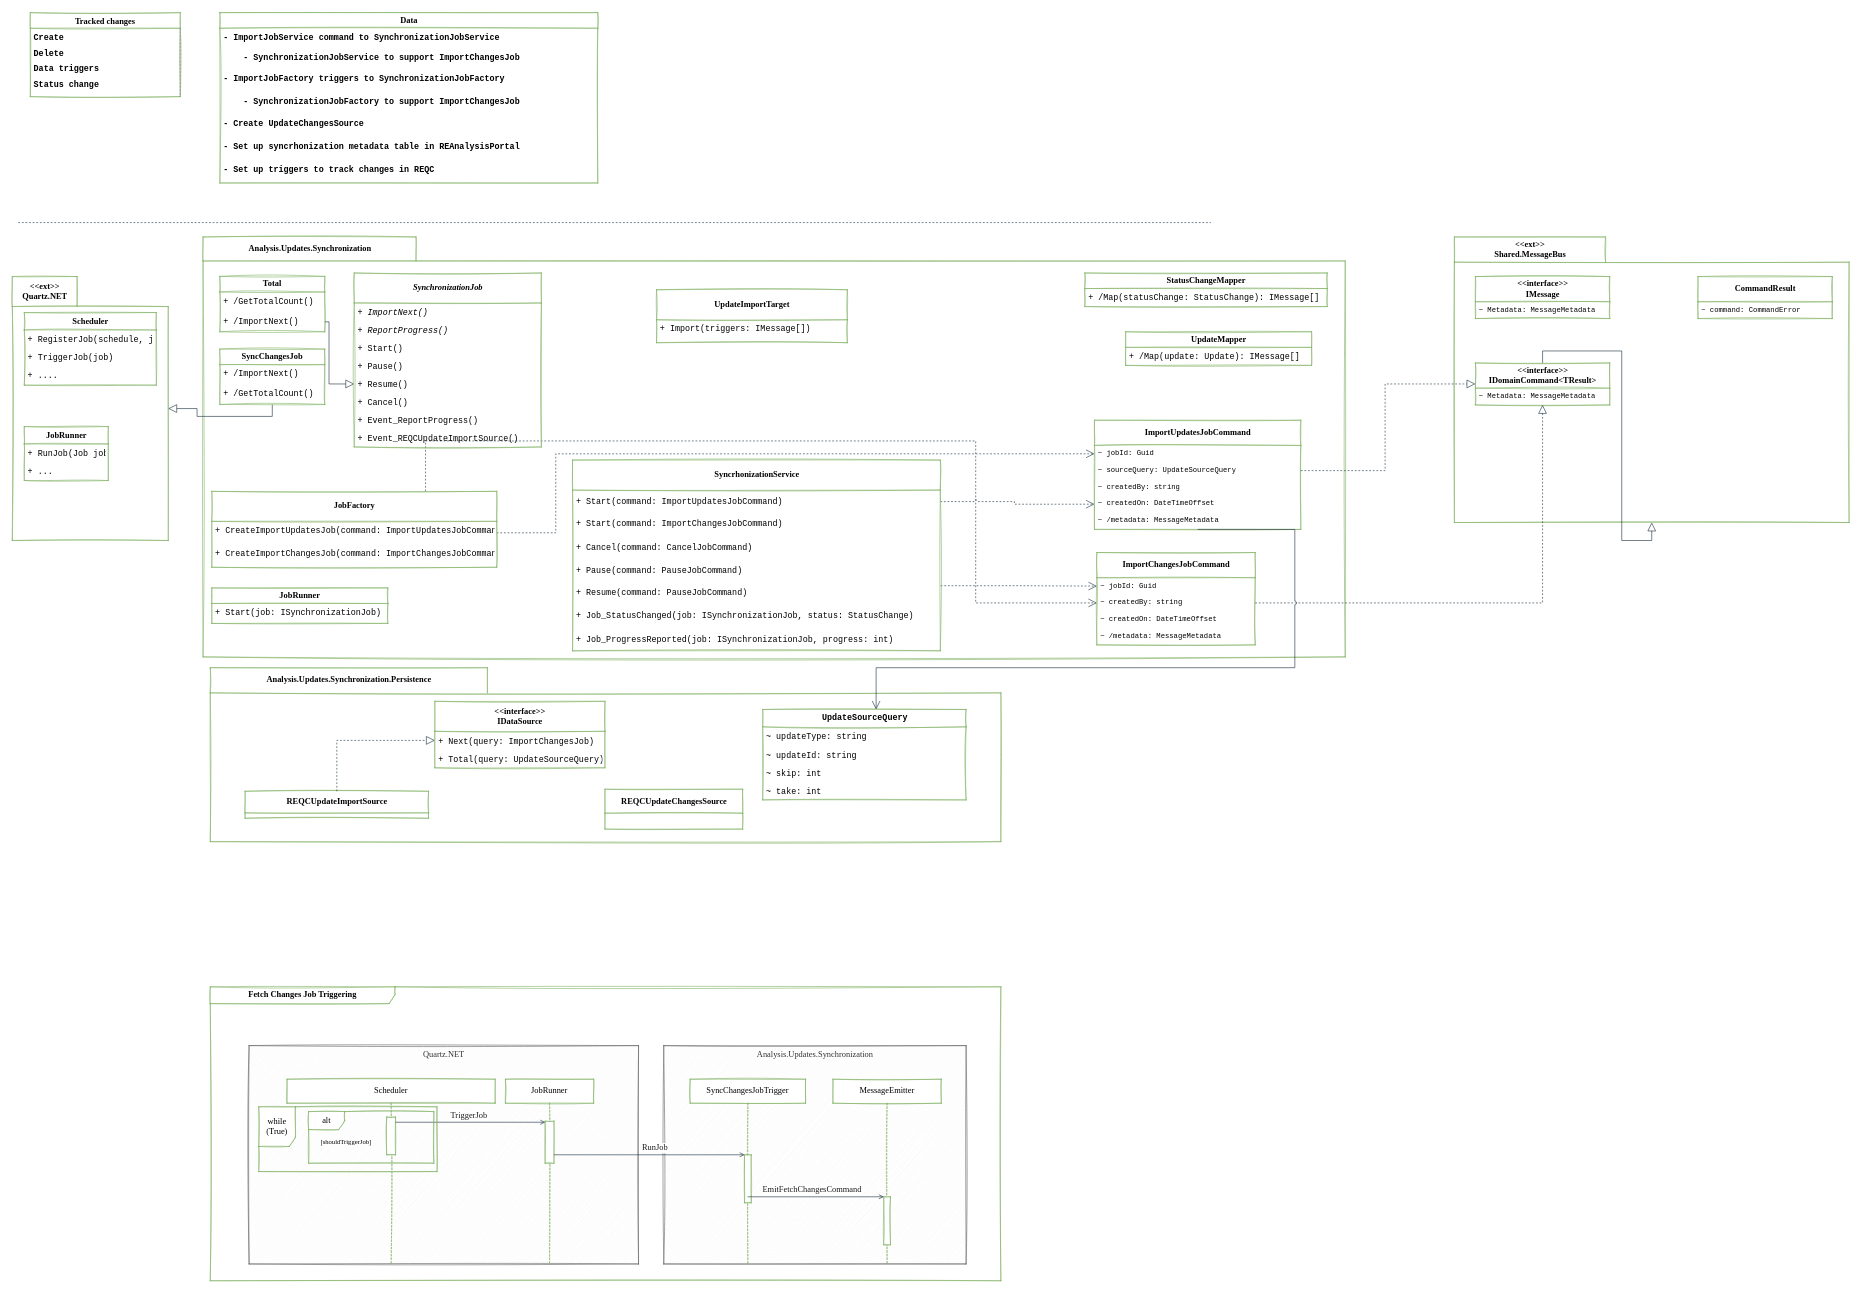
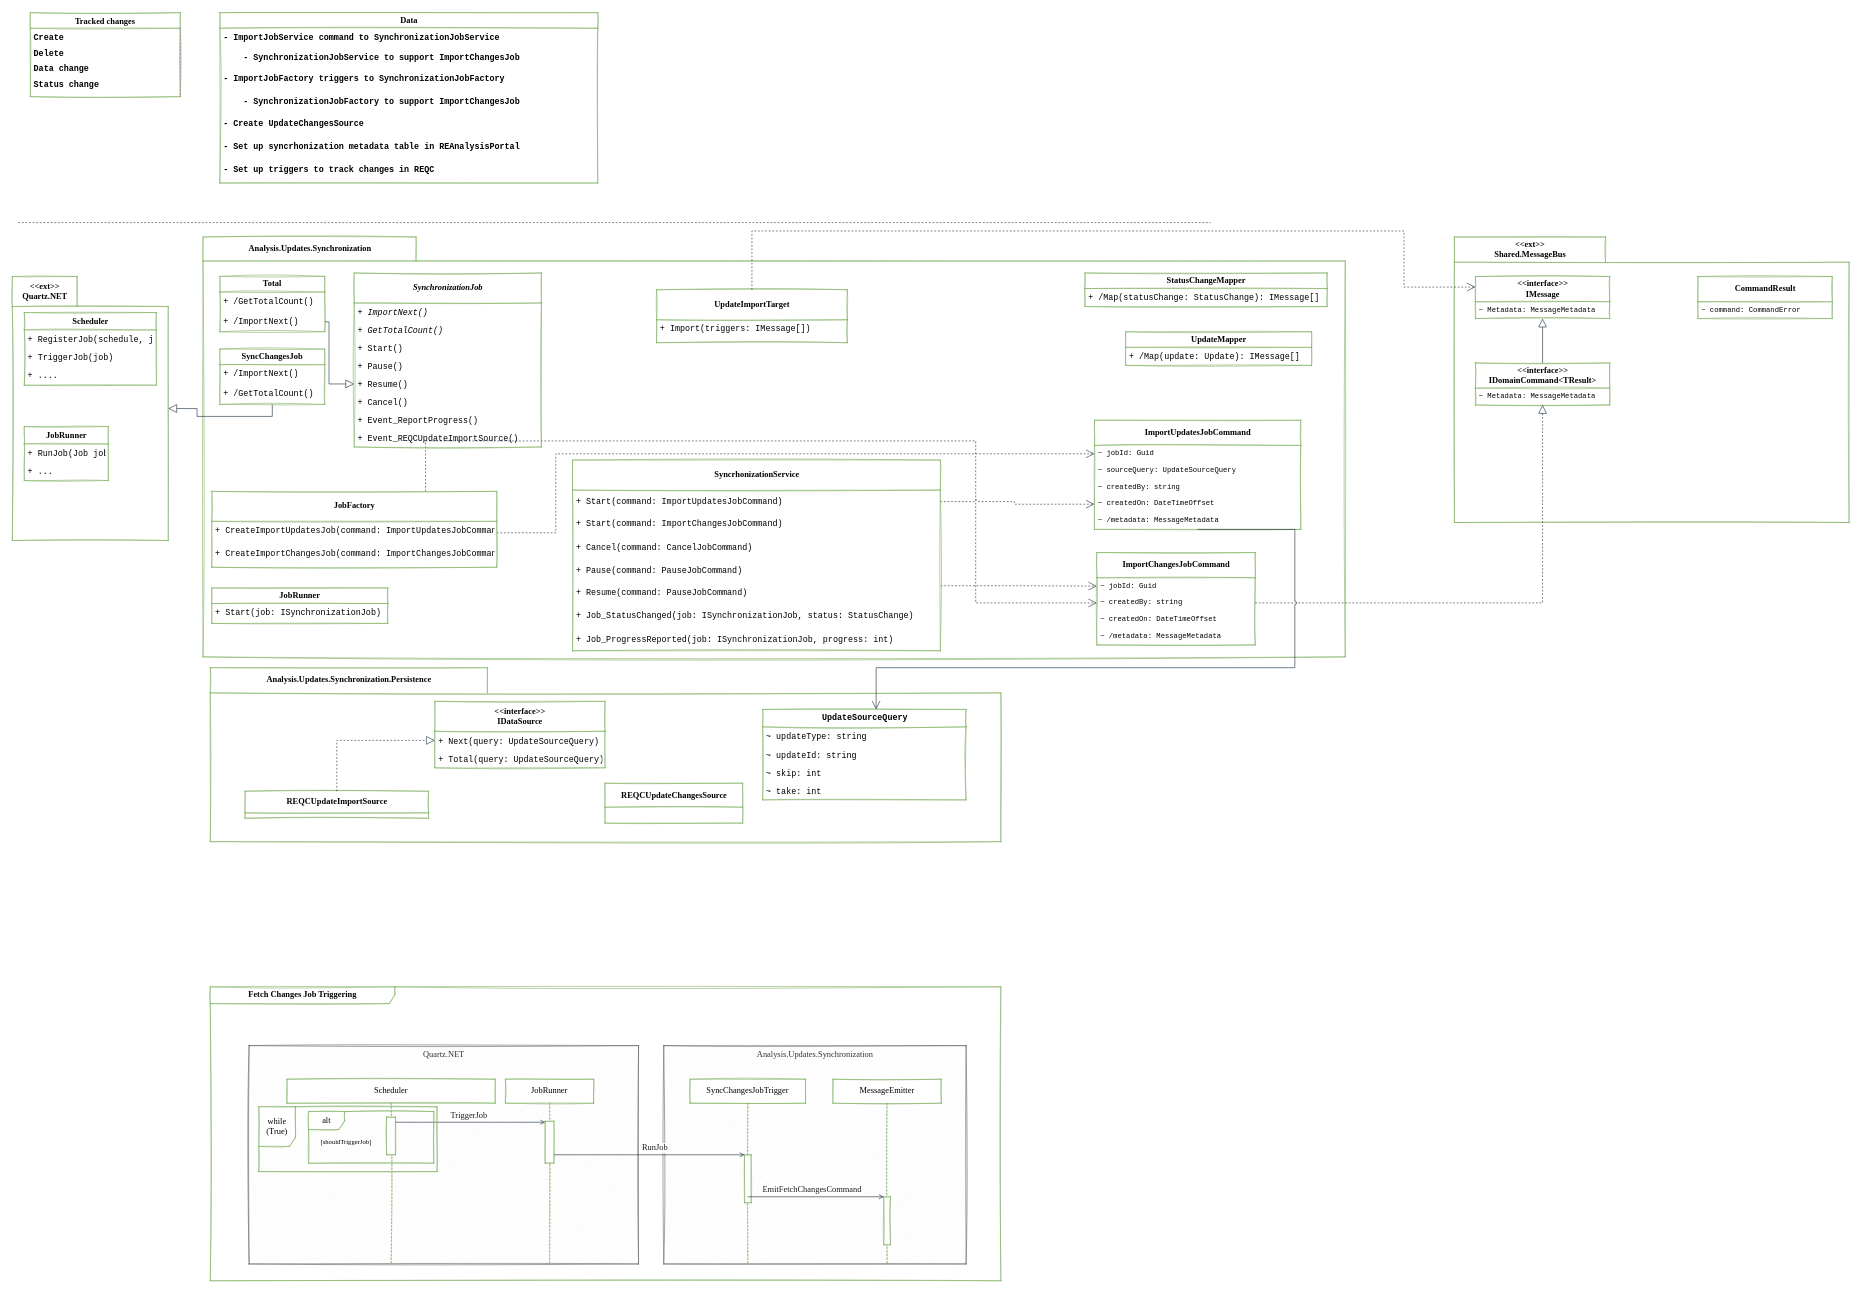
(62, 68) -> (58, 68)
none -> (1438, 287)
(399, 330) -> (395, 330)
(1622, 425) -> (1543, 340)
(1385, 429) -> none
(508, 741) -> (510, 741)
(674, 809) -> (674, 803)
